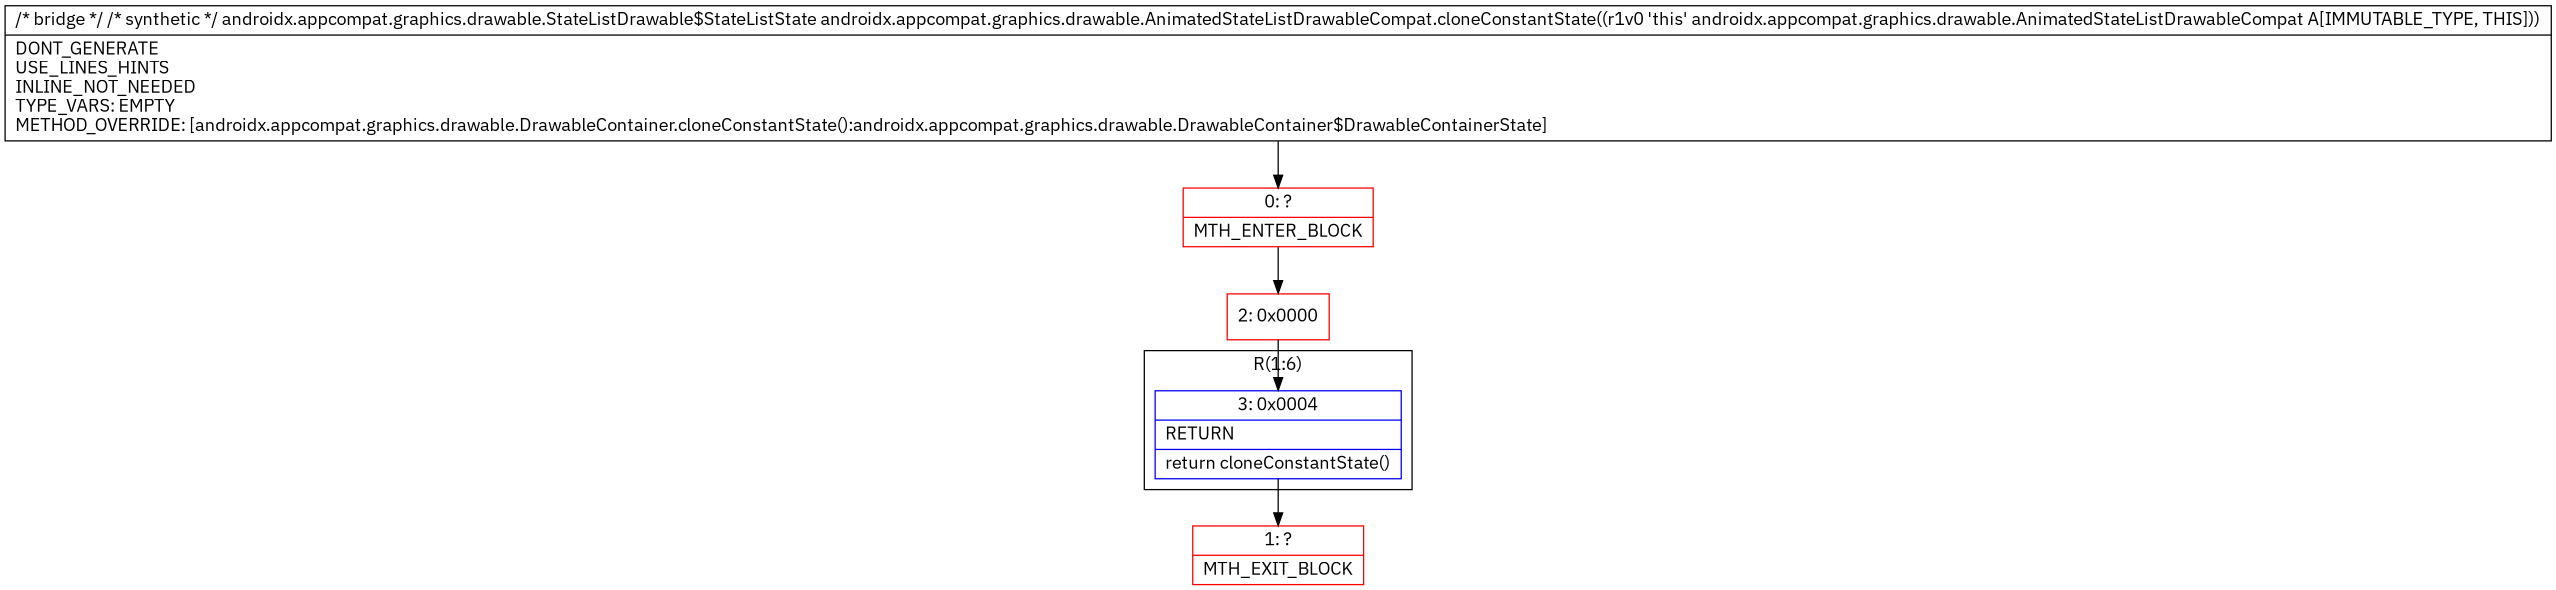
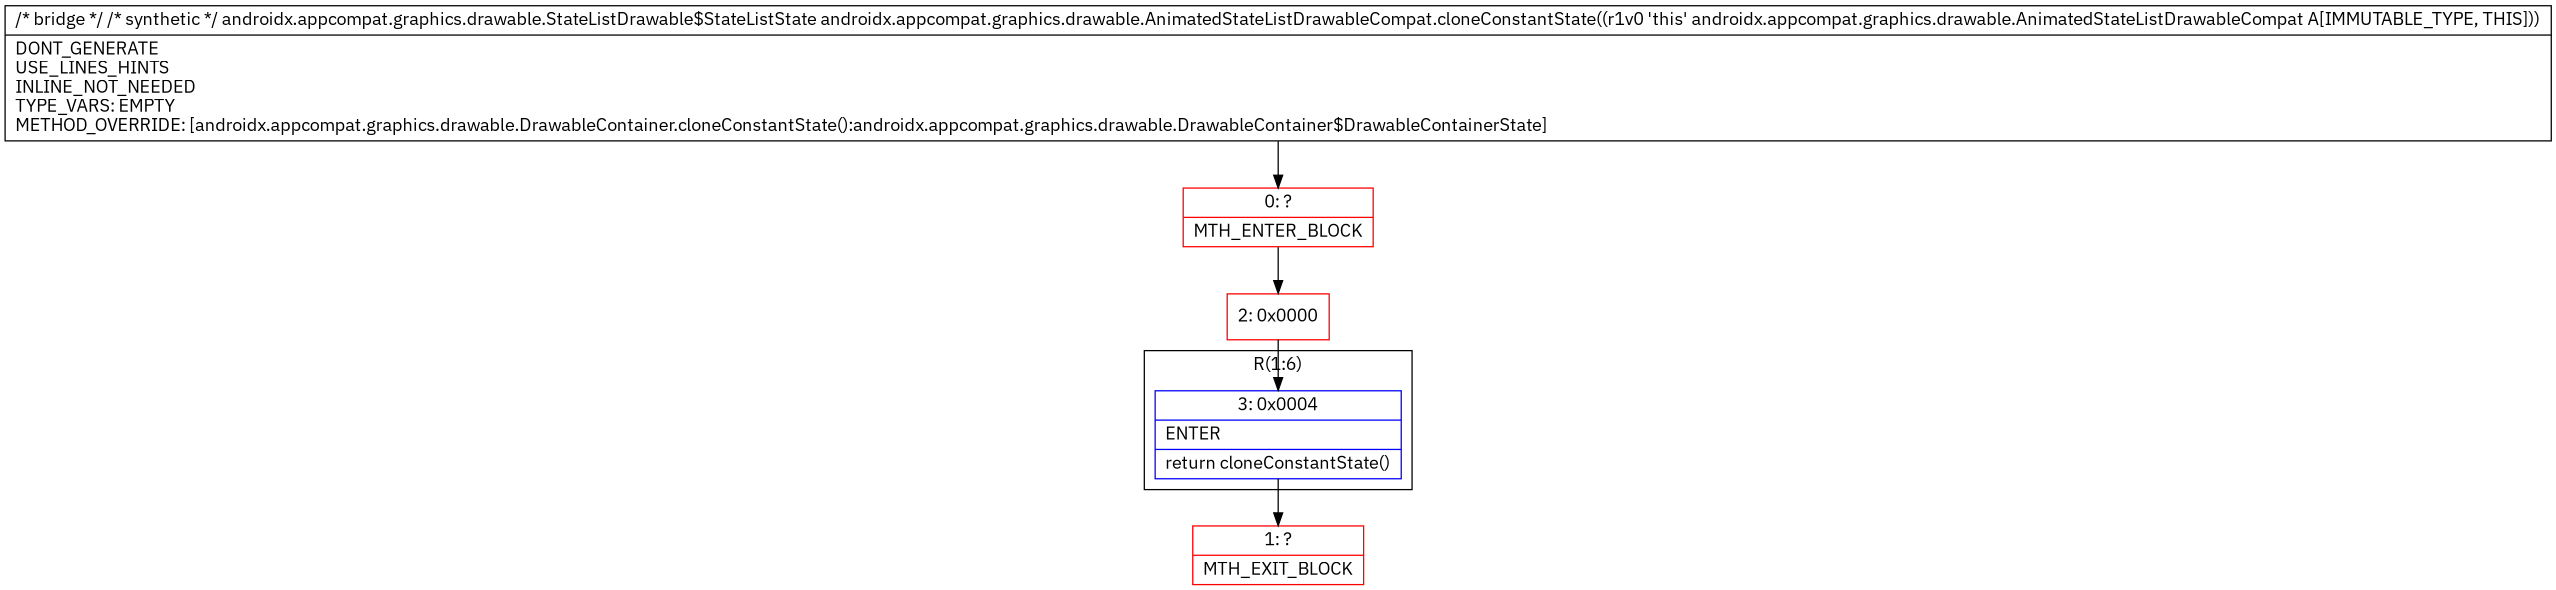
(1200, 434) -> (1193, 434)
